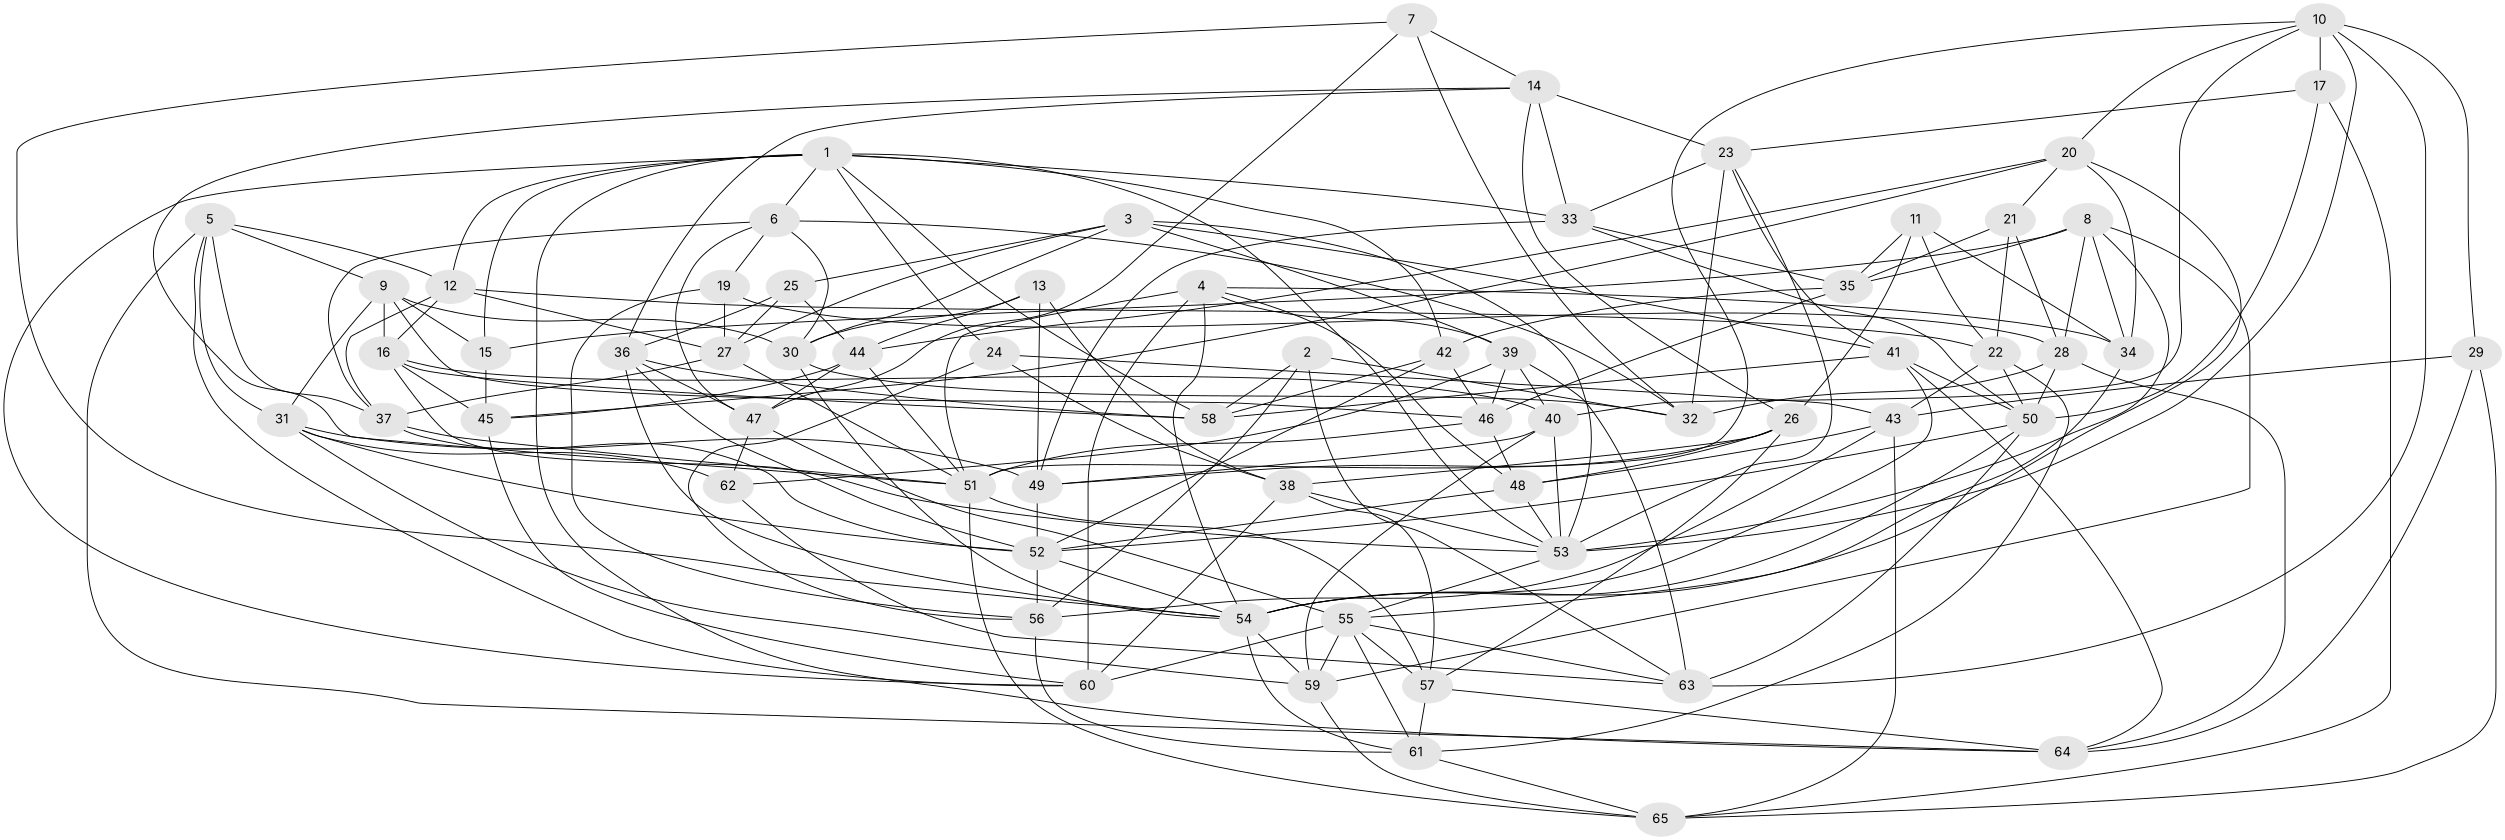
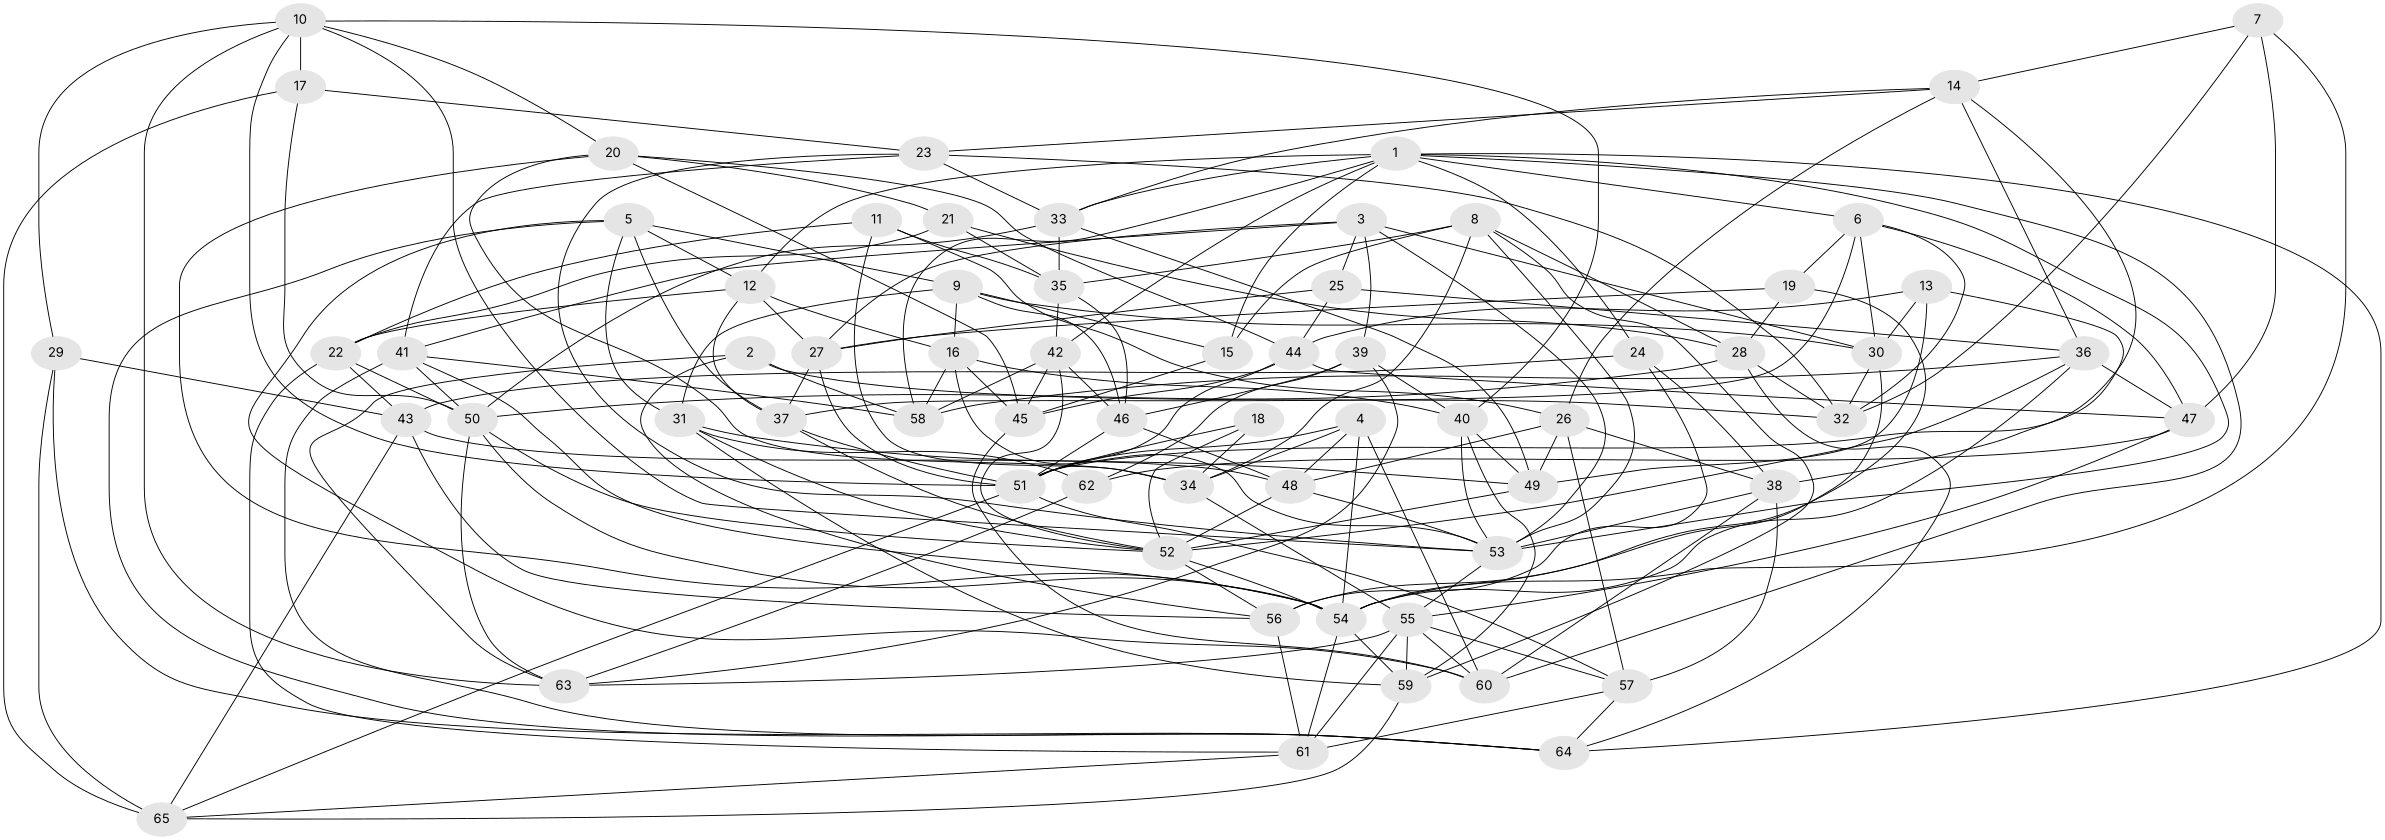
(1425, 325) -> none
none -> (1038, 387)
none -> (1259, 420)
